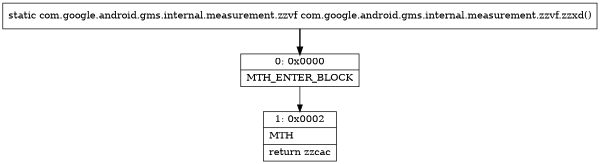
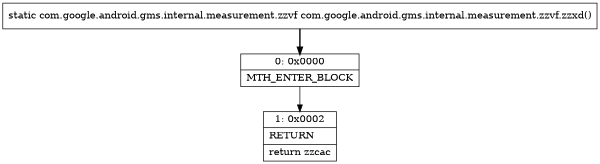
(281, 136) -> (292, 136)
